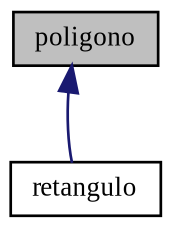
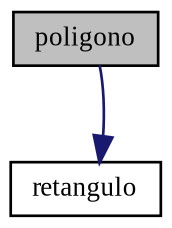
(68, 128) -> (104, 101)
